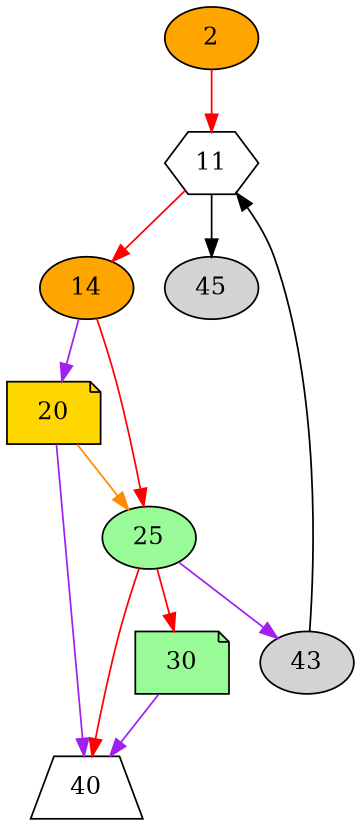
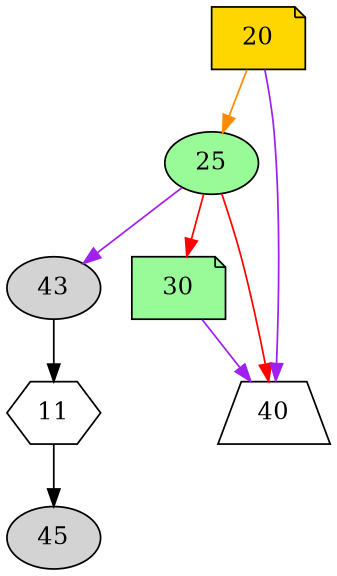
(212, 38) -> none
(87, 288) -> none
